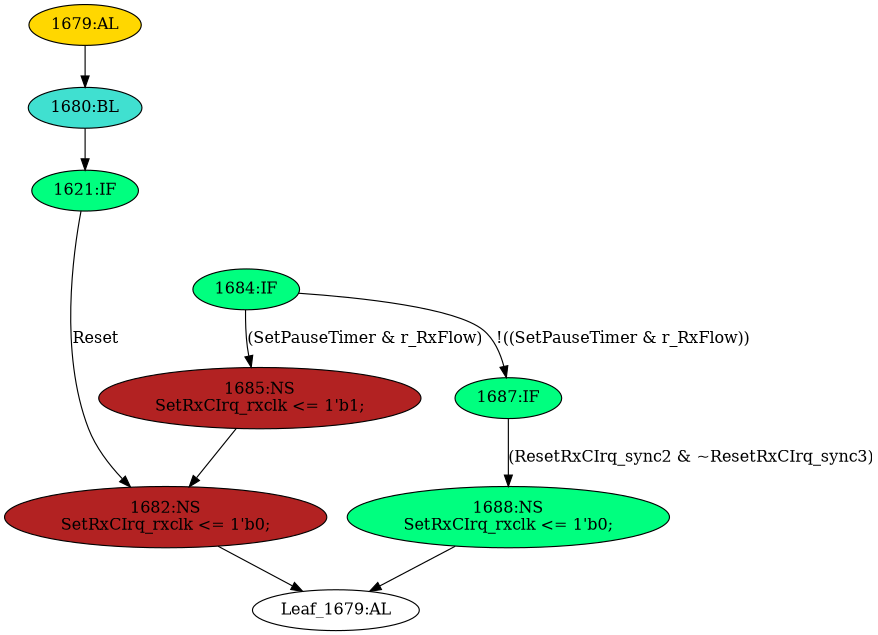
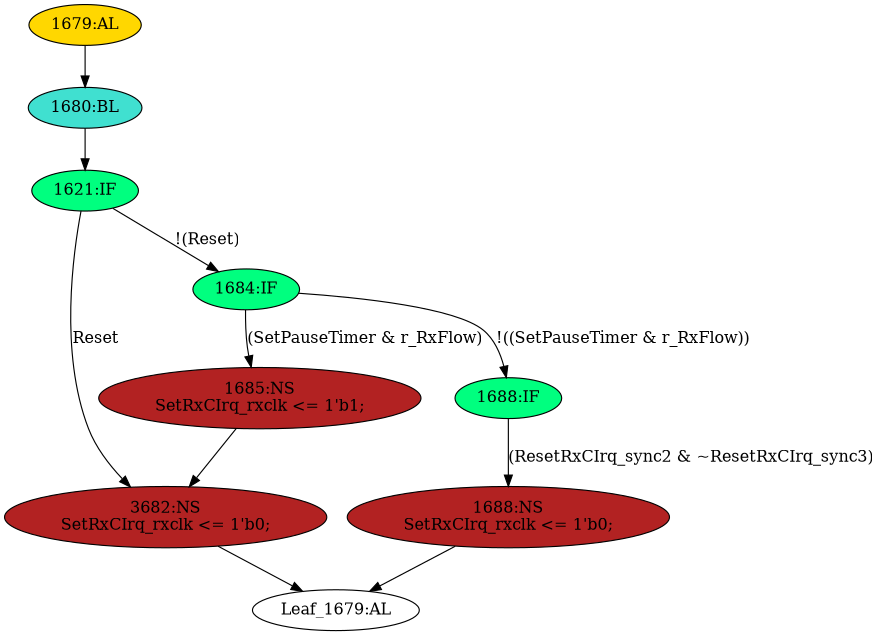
none -> (161, 237)
(508, 398) -> (508, 398)
(166, 517) -> (166, 517)
(508, 517) -> (508, 517)
